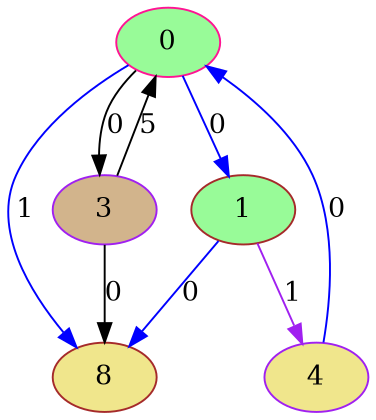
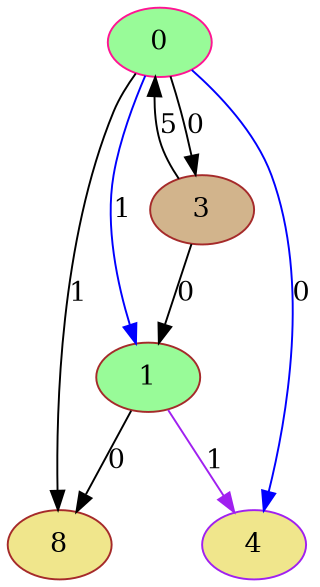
(218, 126) -> (123, 210)
(14, 182) -> (71, 276)
(319, 192) -> (291, 267)
(105, 210) -> (202, 210)
(105, 284) -> (178, 284)
(180, 286) -> (109, 453)
